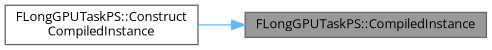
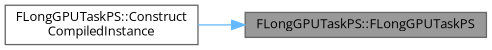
(366, 25) -> (366, 25)
